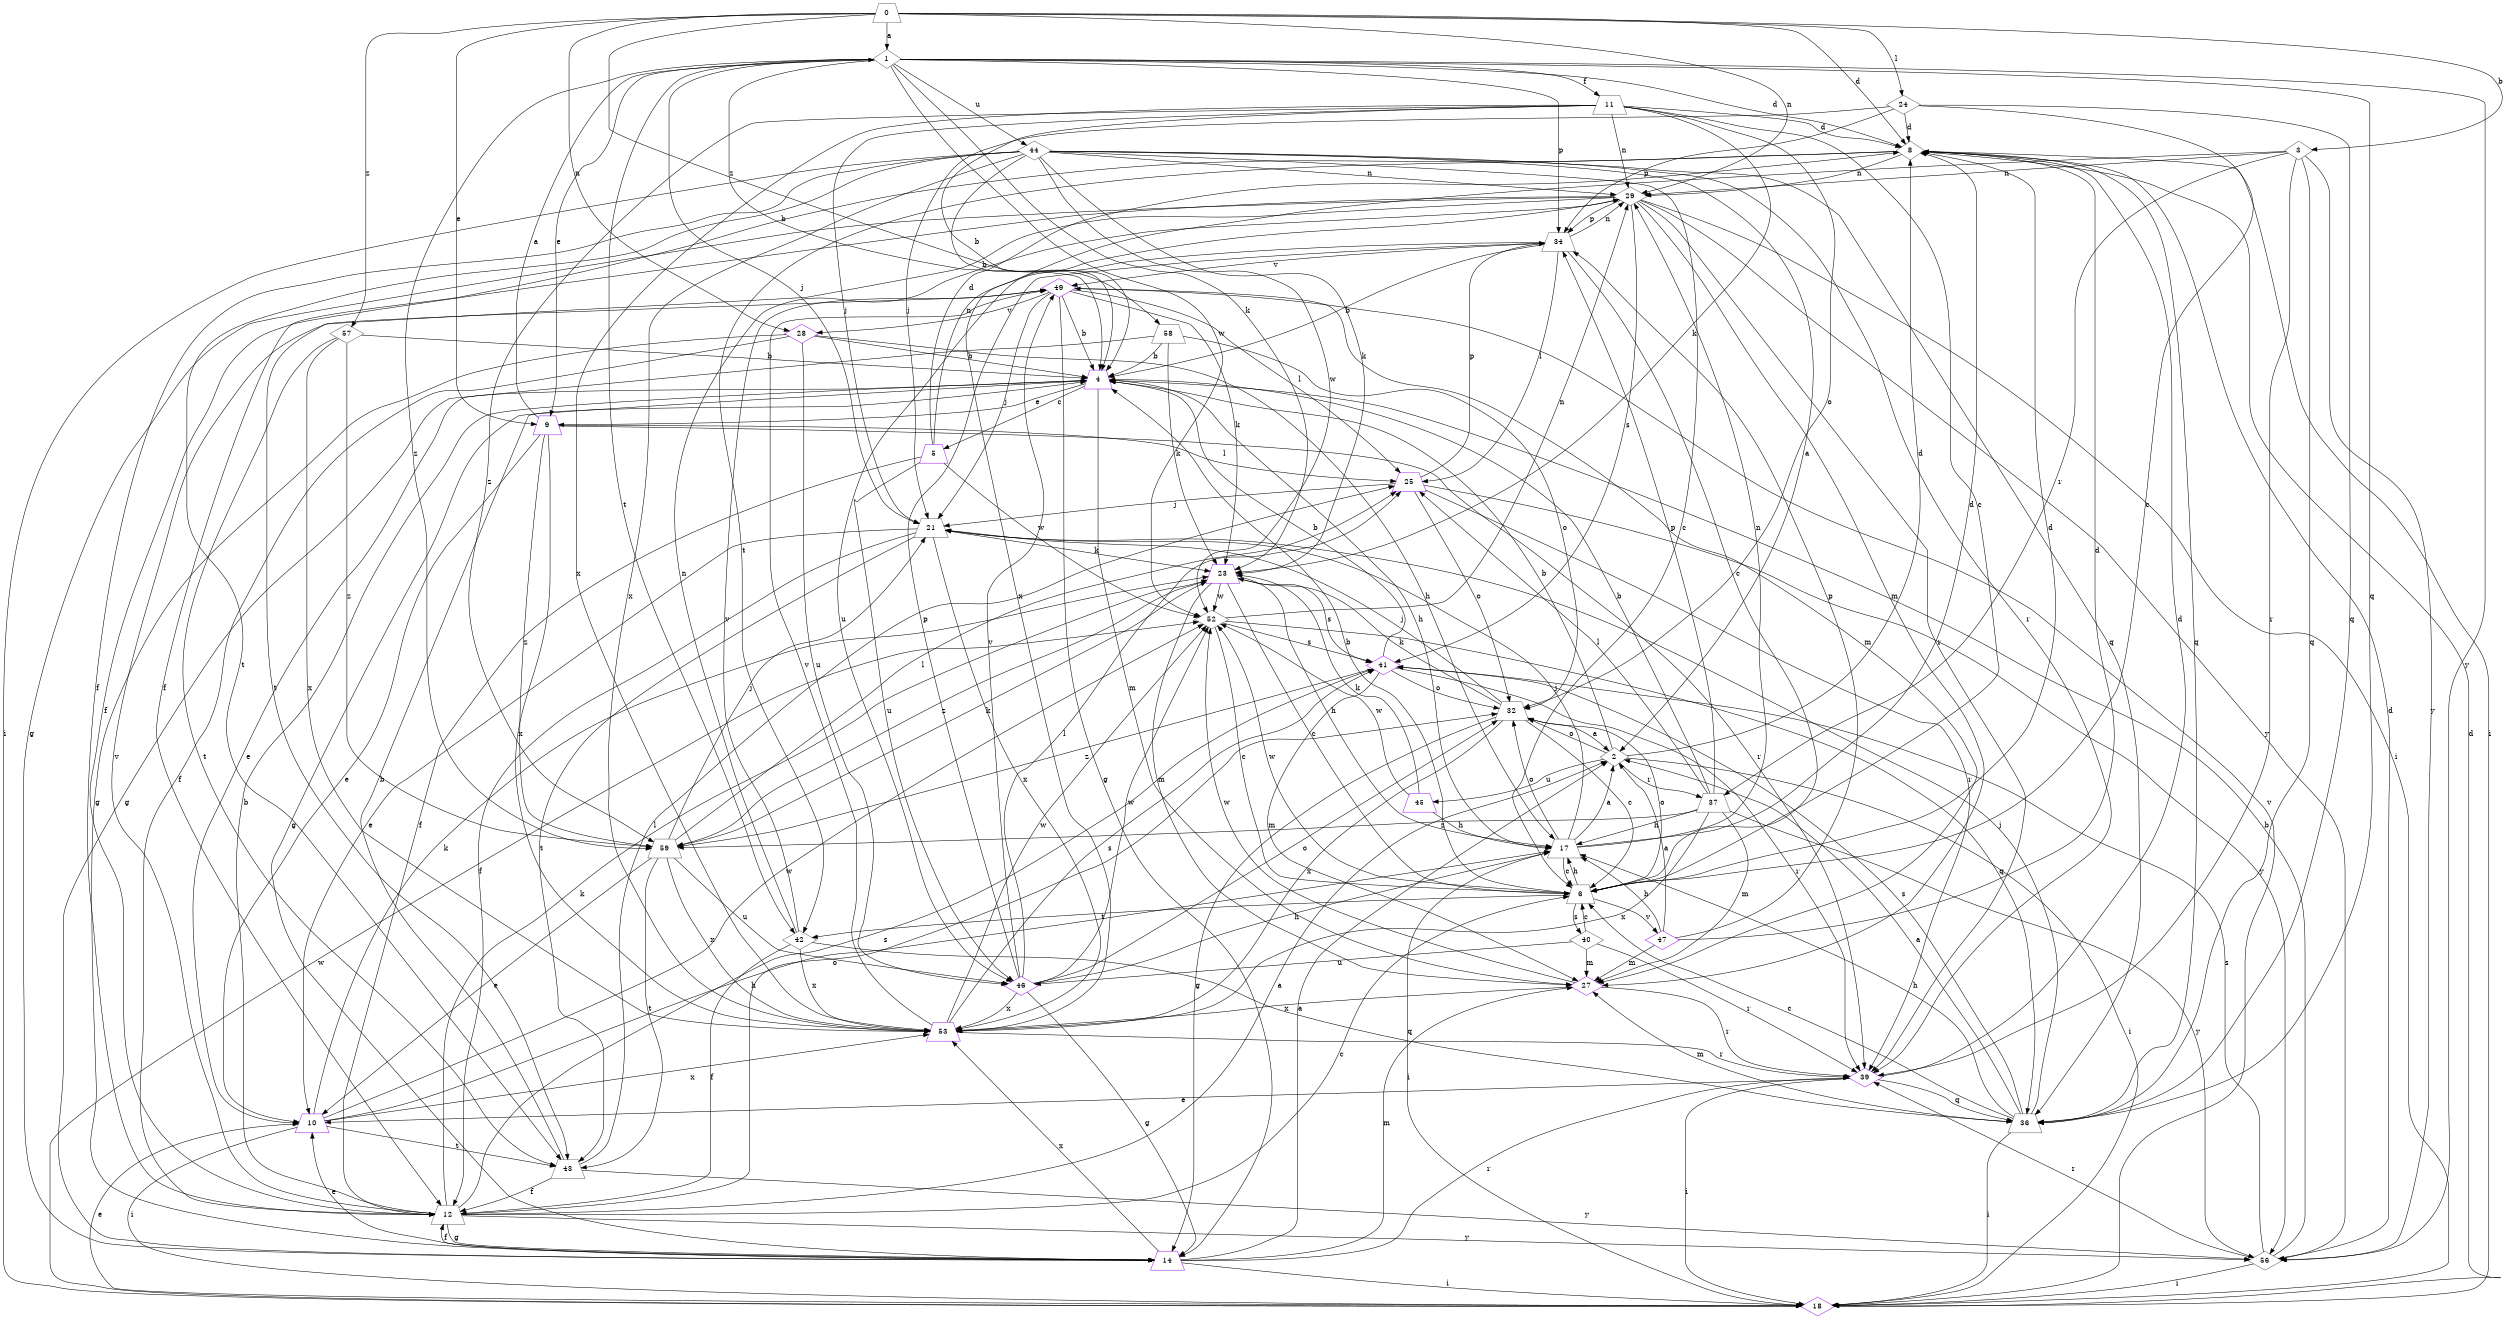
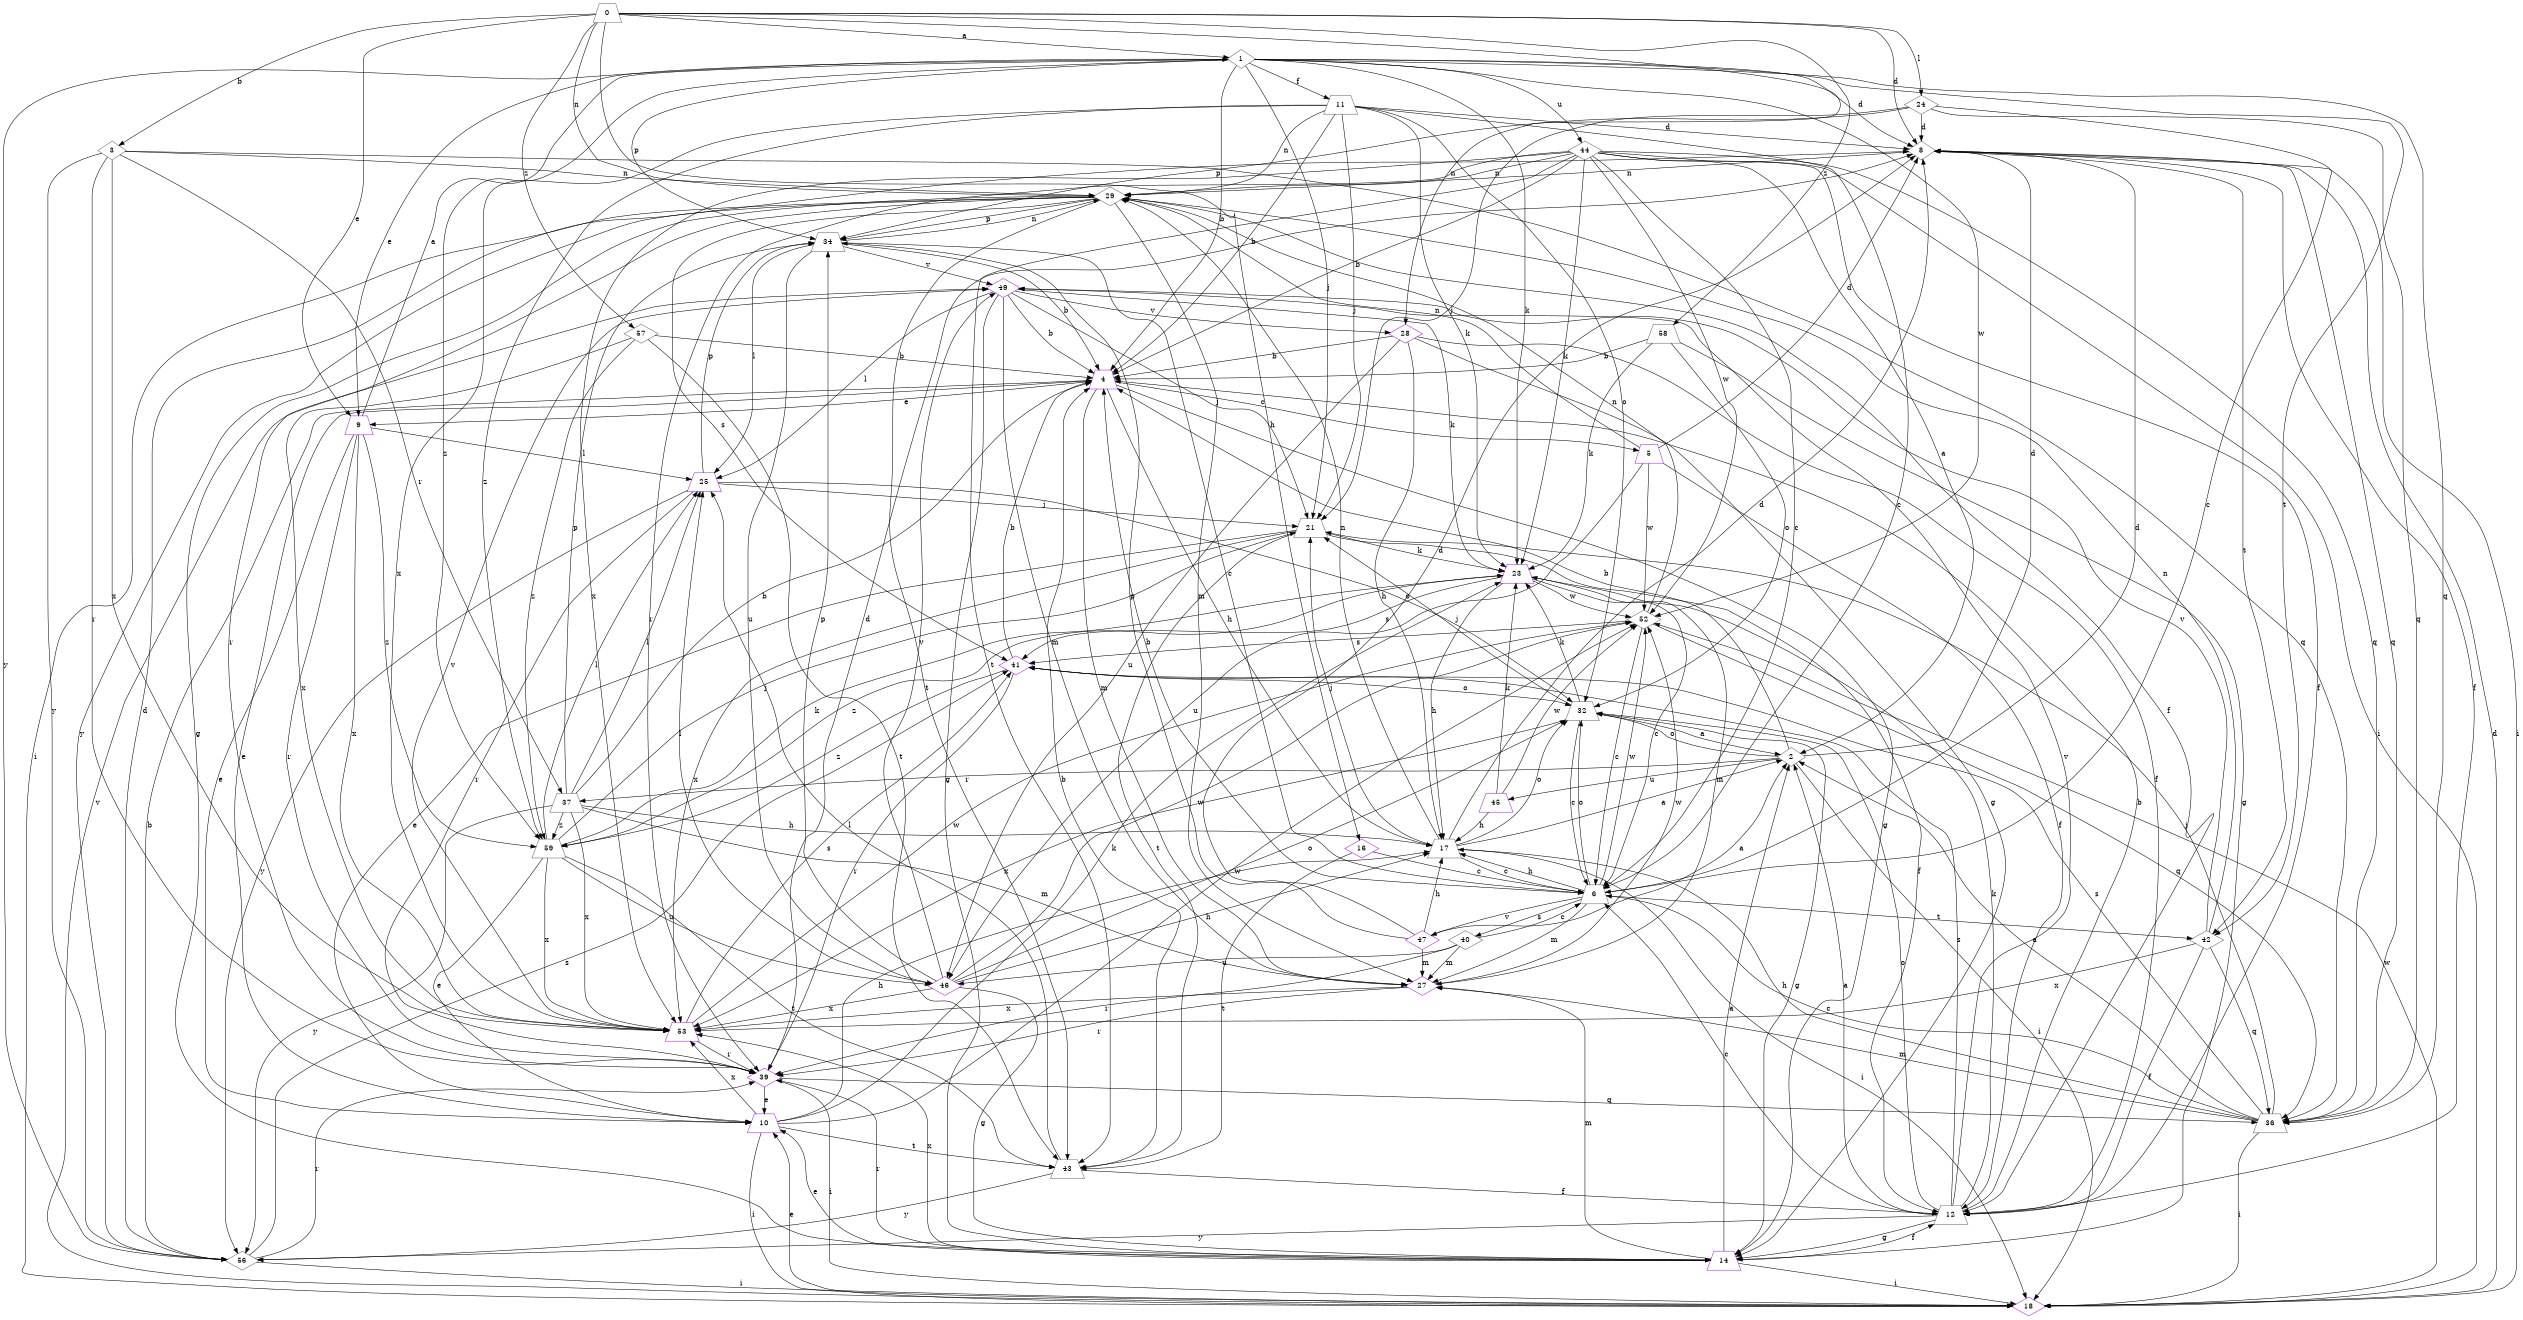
none -> (1362, 849)
(1321, 873) -> (1516, 949)
